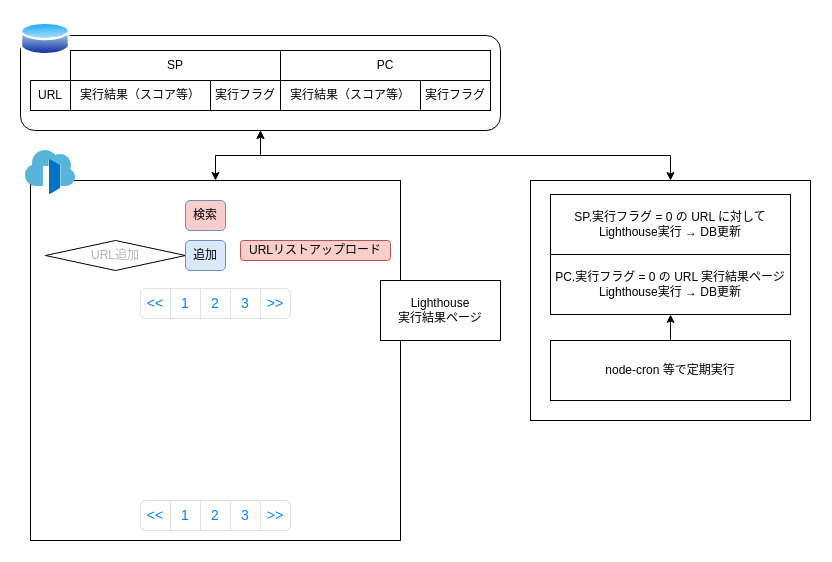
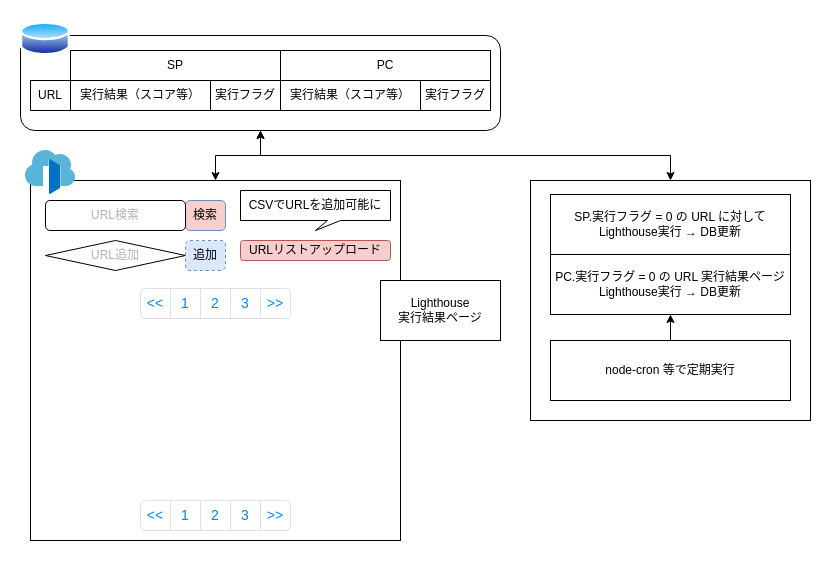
none -> (316, 211)
none -> (116, 216)
(206, 256) -> (206, 256)
